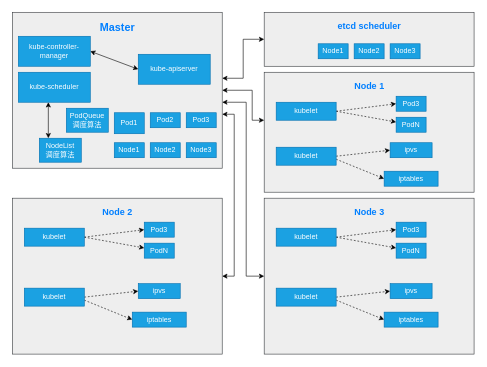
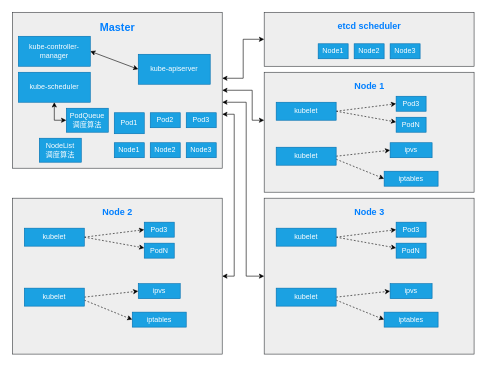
none -> (56, 120)
(48, 133) -> none
